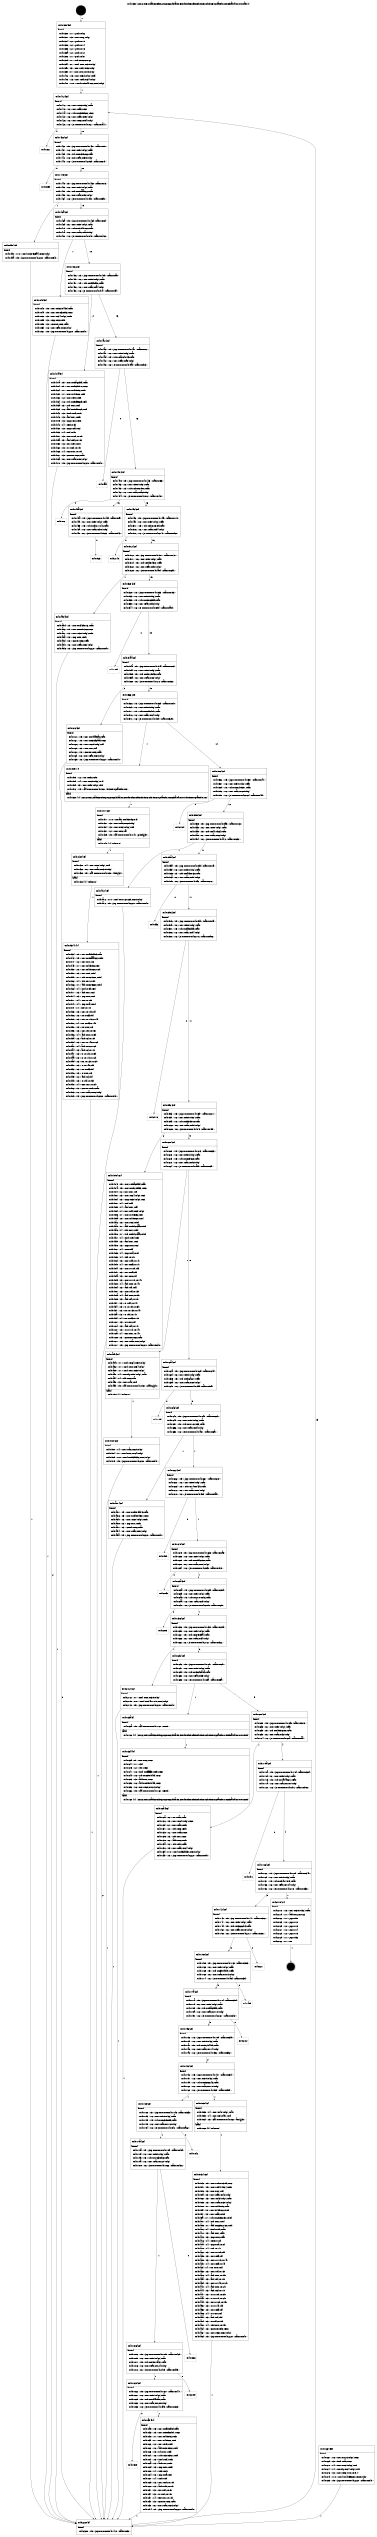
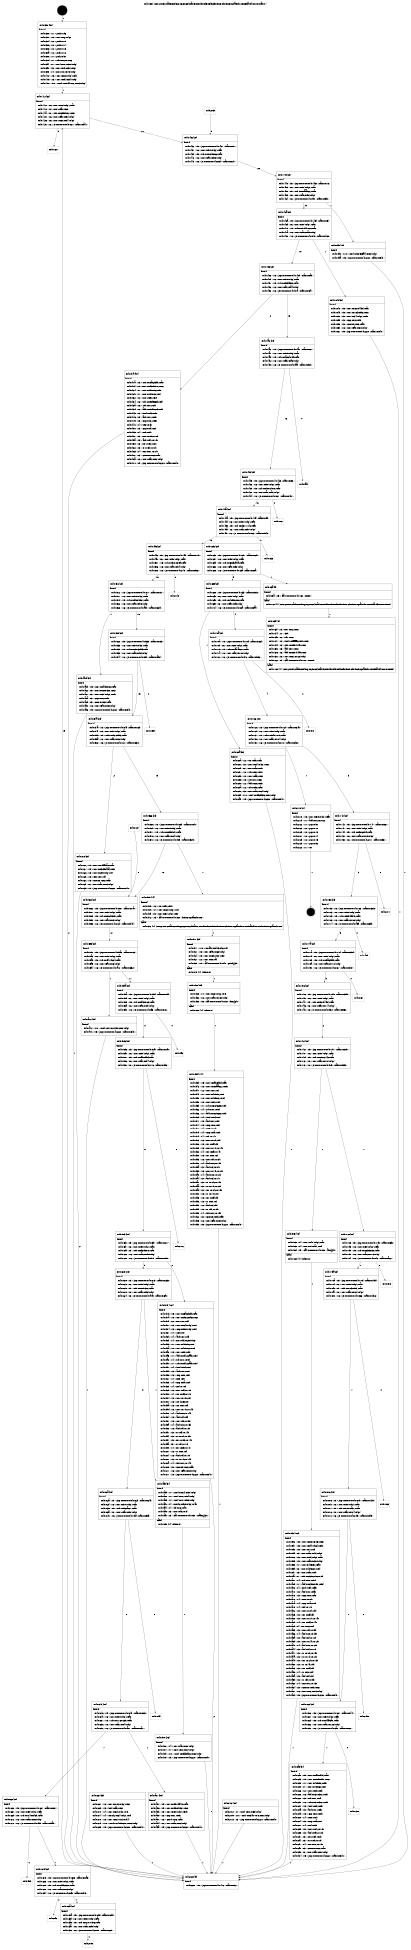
(51, 173) -> (210, 124)
(145, 502) -> (210, 540)
(192, 804) -> (137, 864)
(199, 1631) -> none
